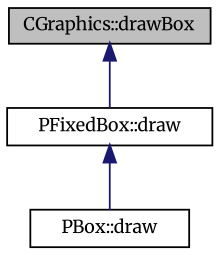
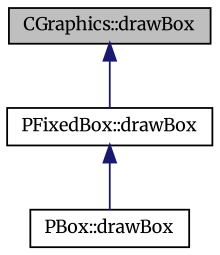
(110, 127) -> (110, 127)
(110, 228) -> (110, 228)
